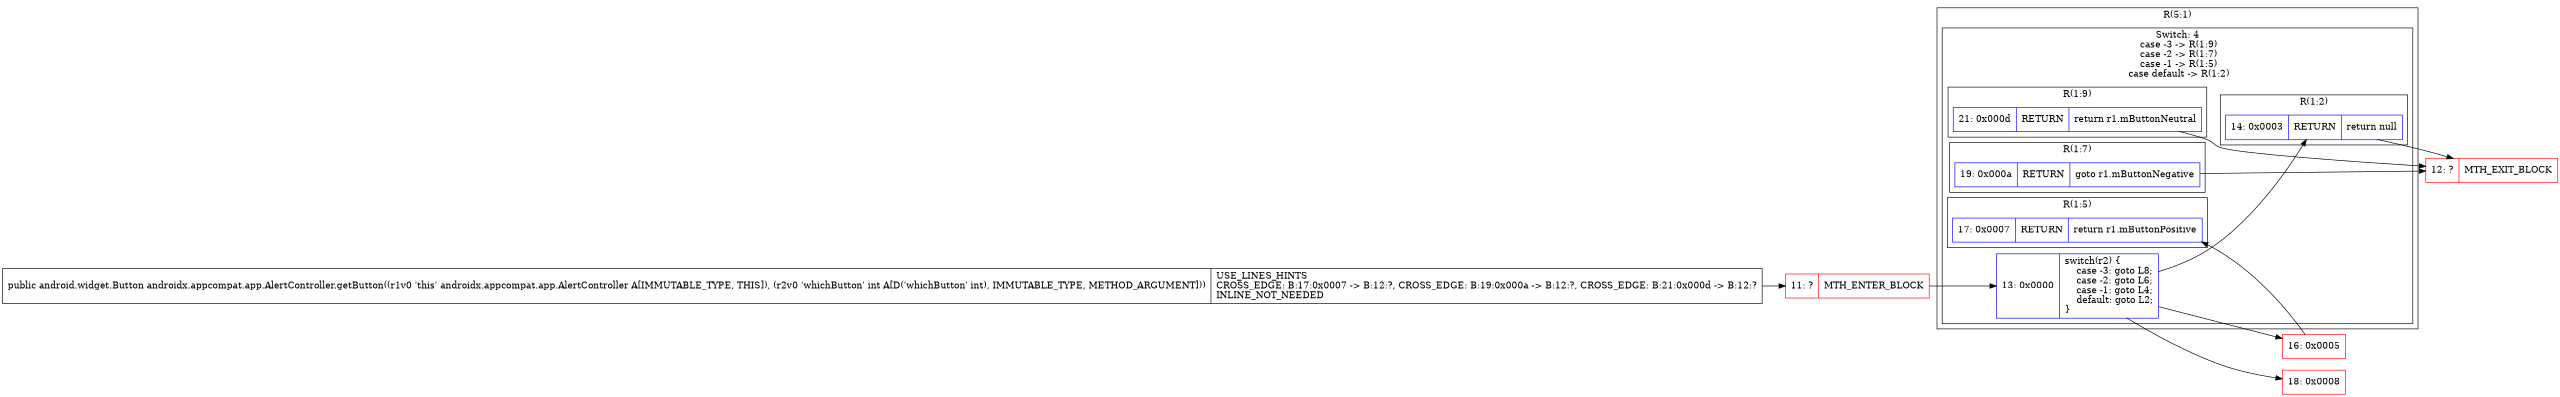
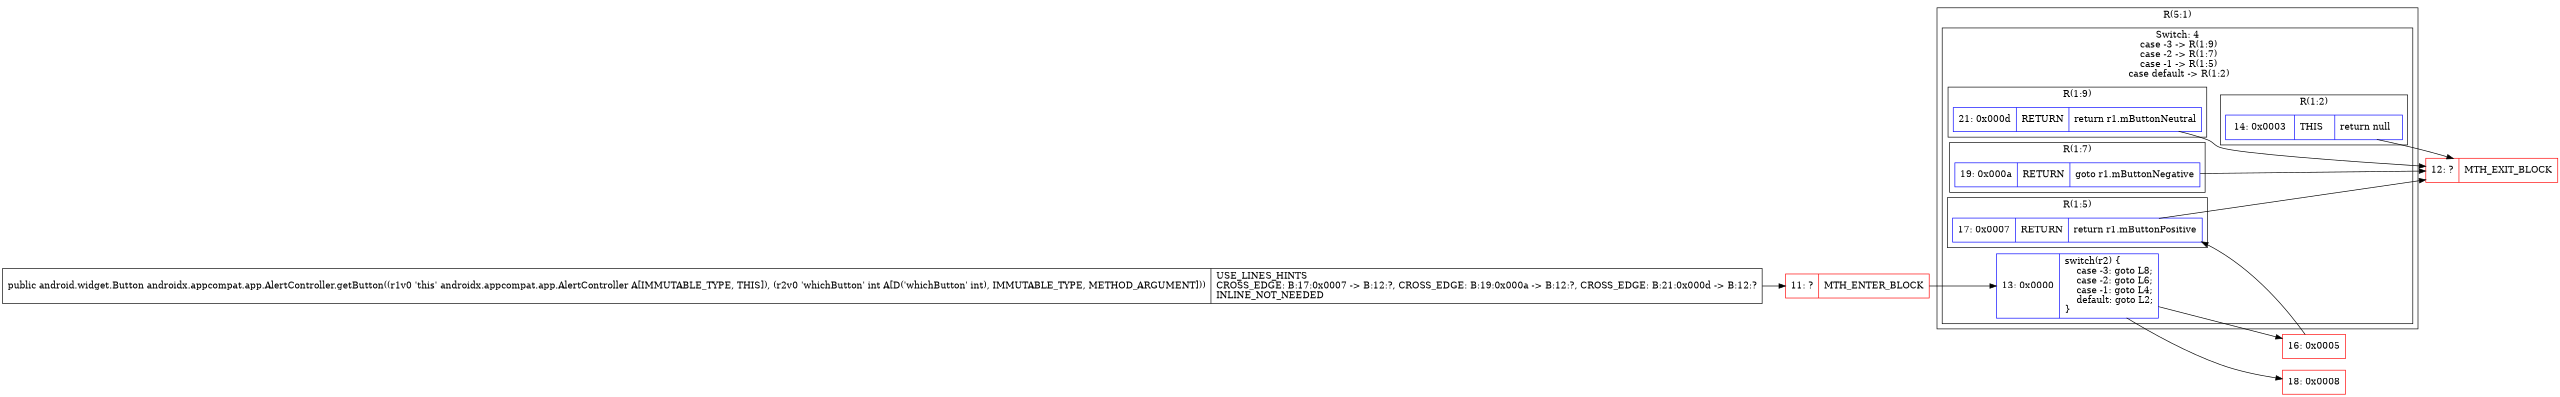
(2315, 127) -> (2312, 127)
none -> (2289, 200)
(2242, 222) -> none
